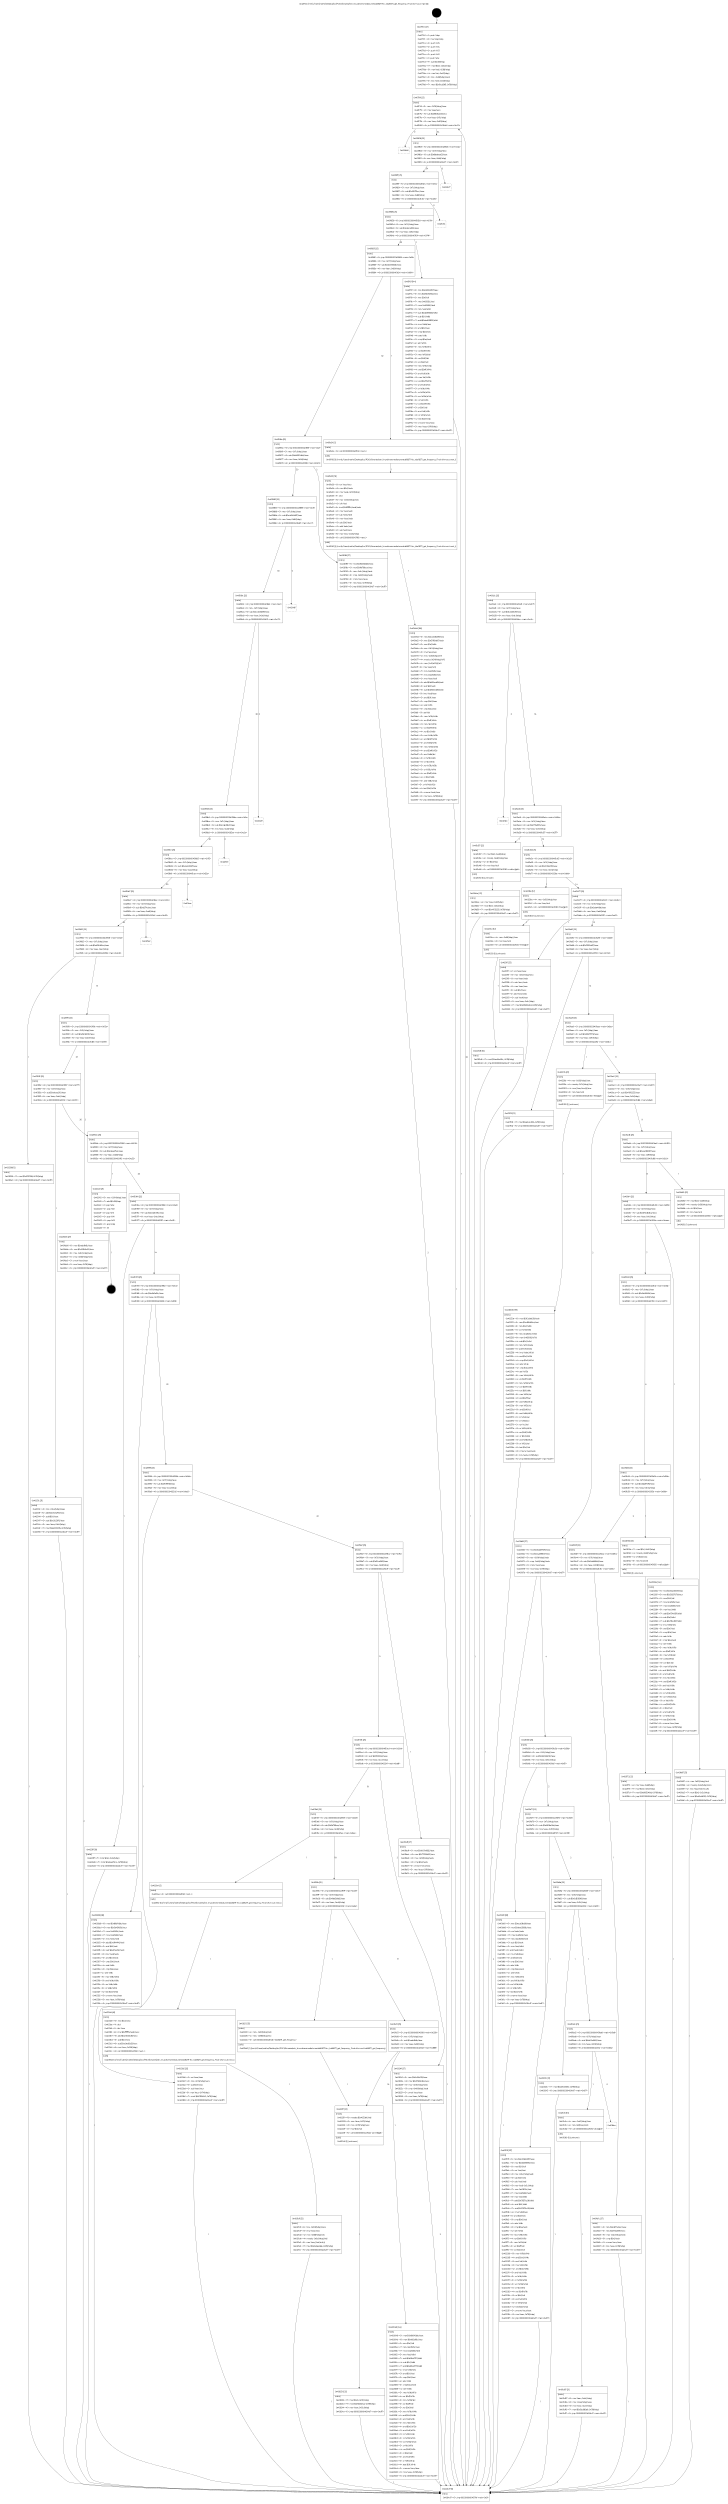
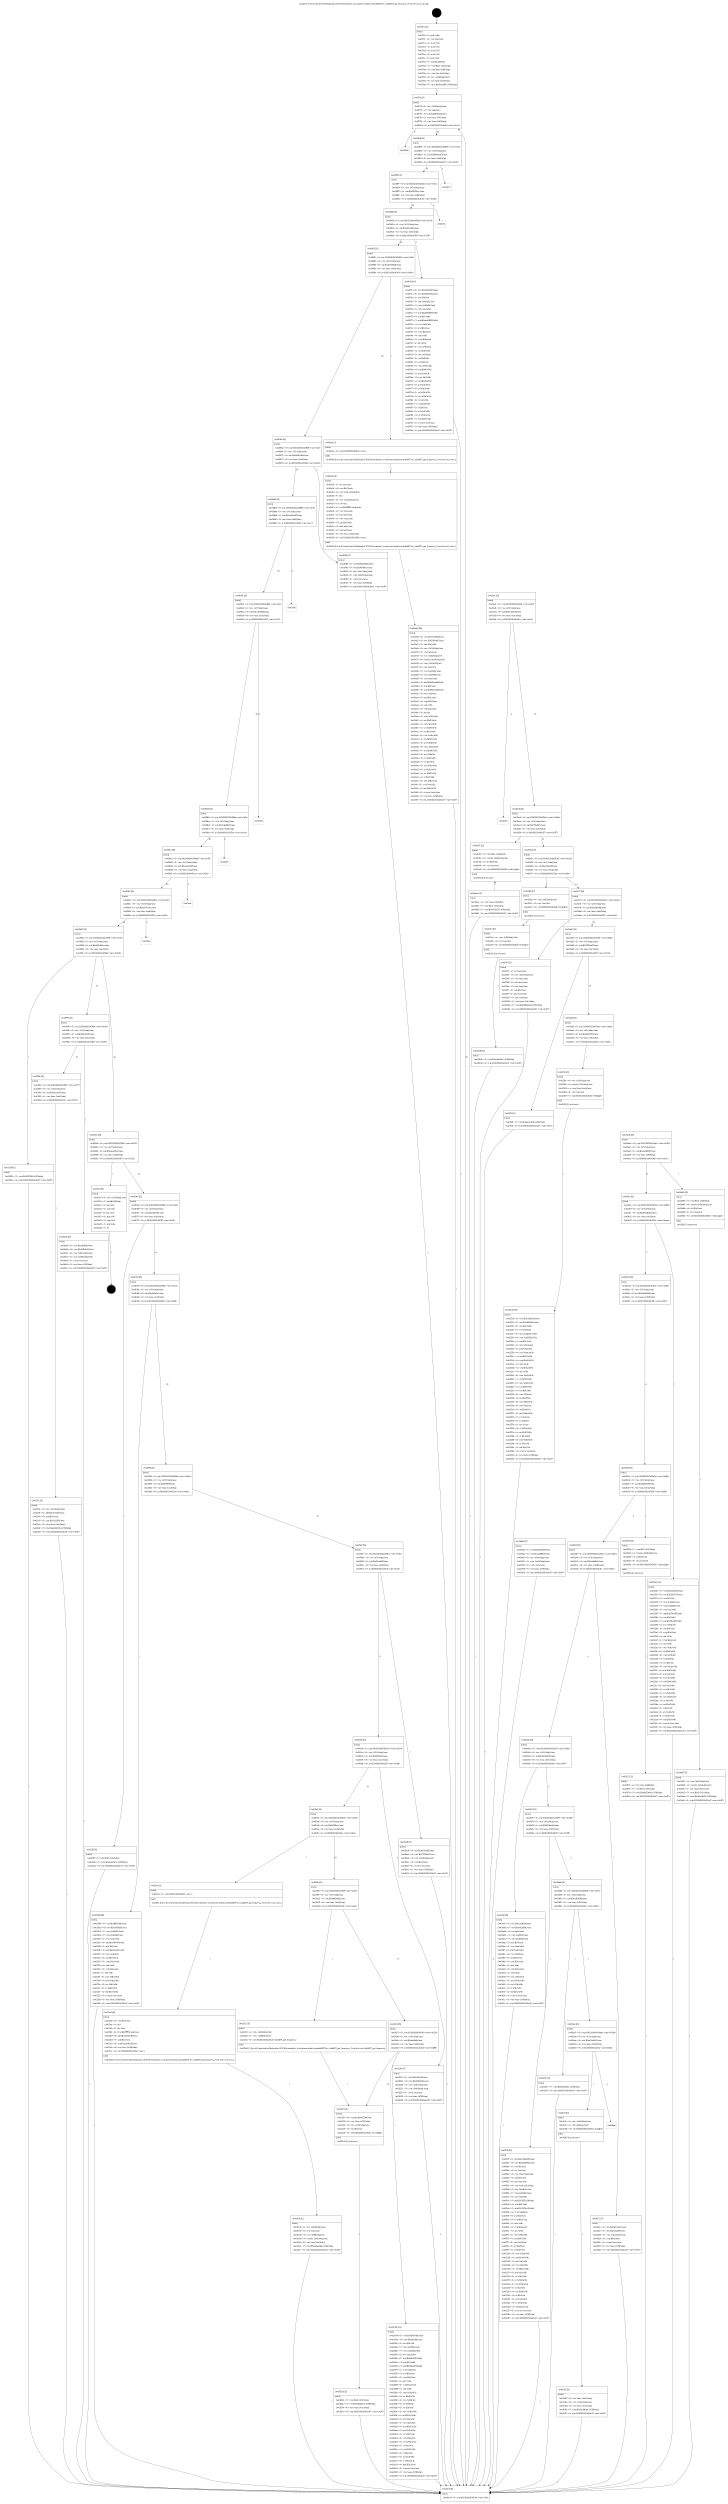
(492, 885) -> (495, 887)
(631, 1089) -> none
(72, 1121) -> (112, 1043)
(543, 1656) -> (569, 1654)
(201, 2085) -> none
